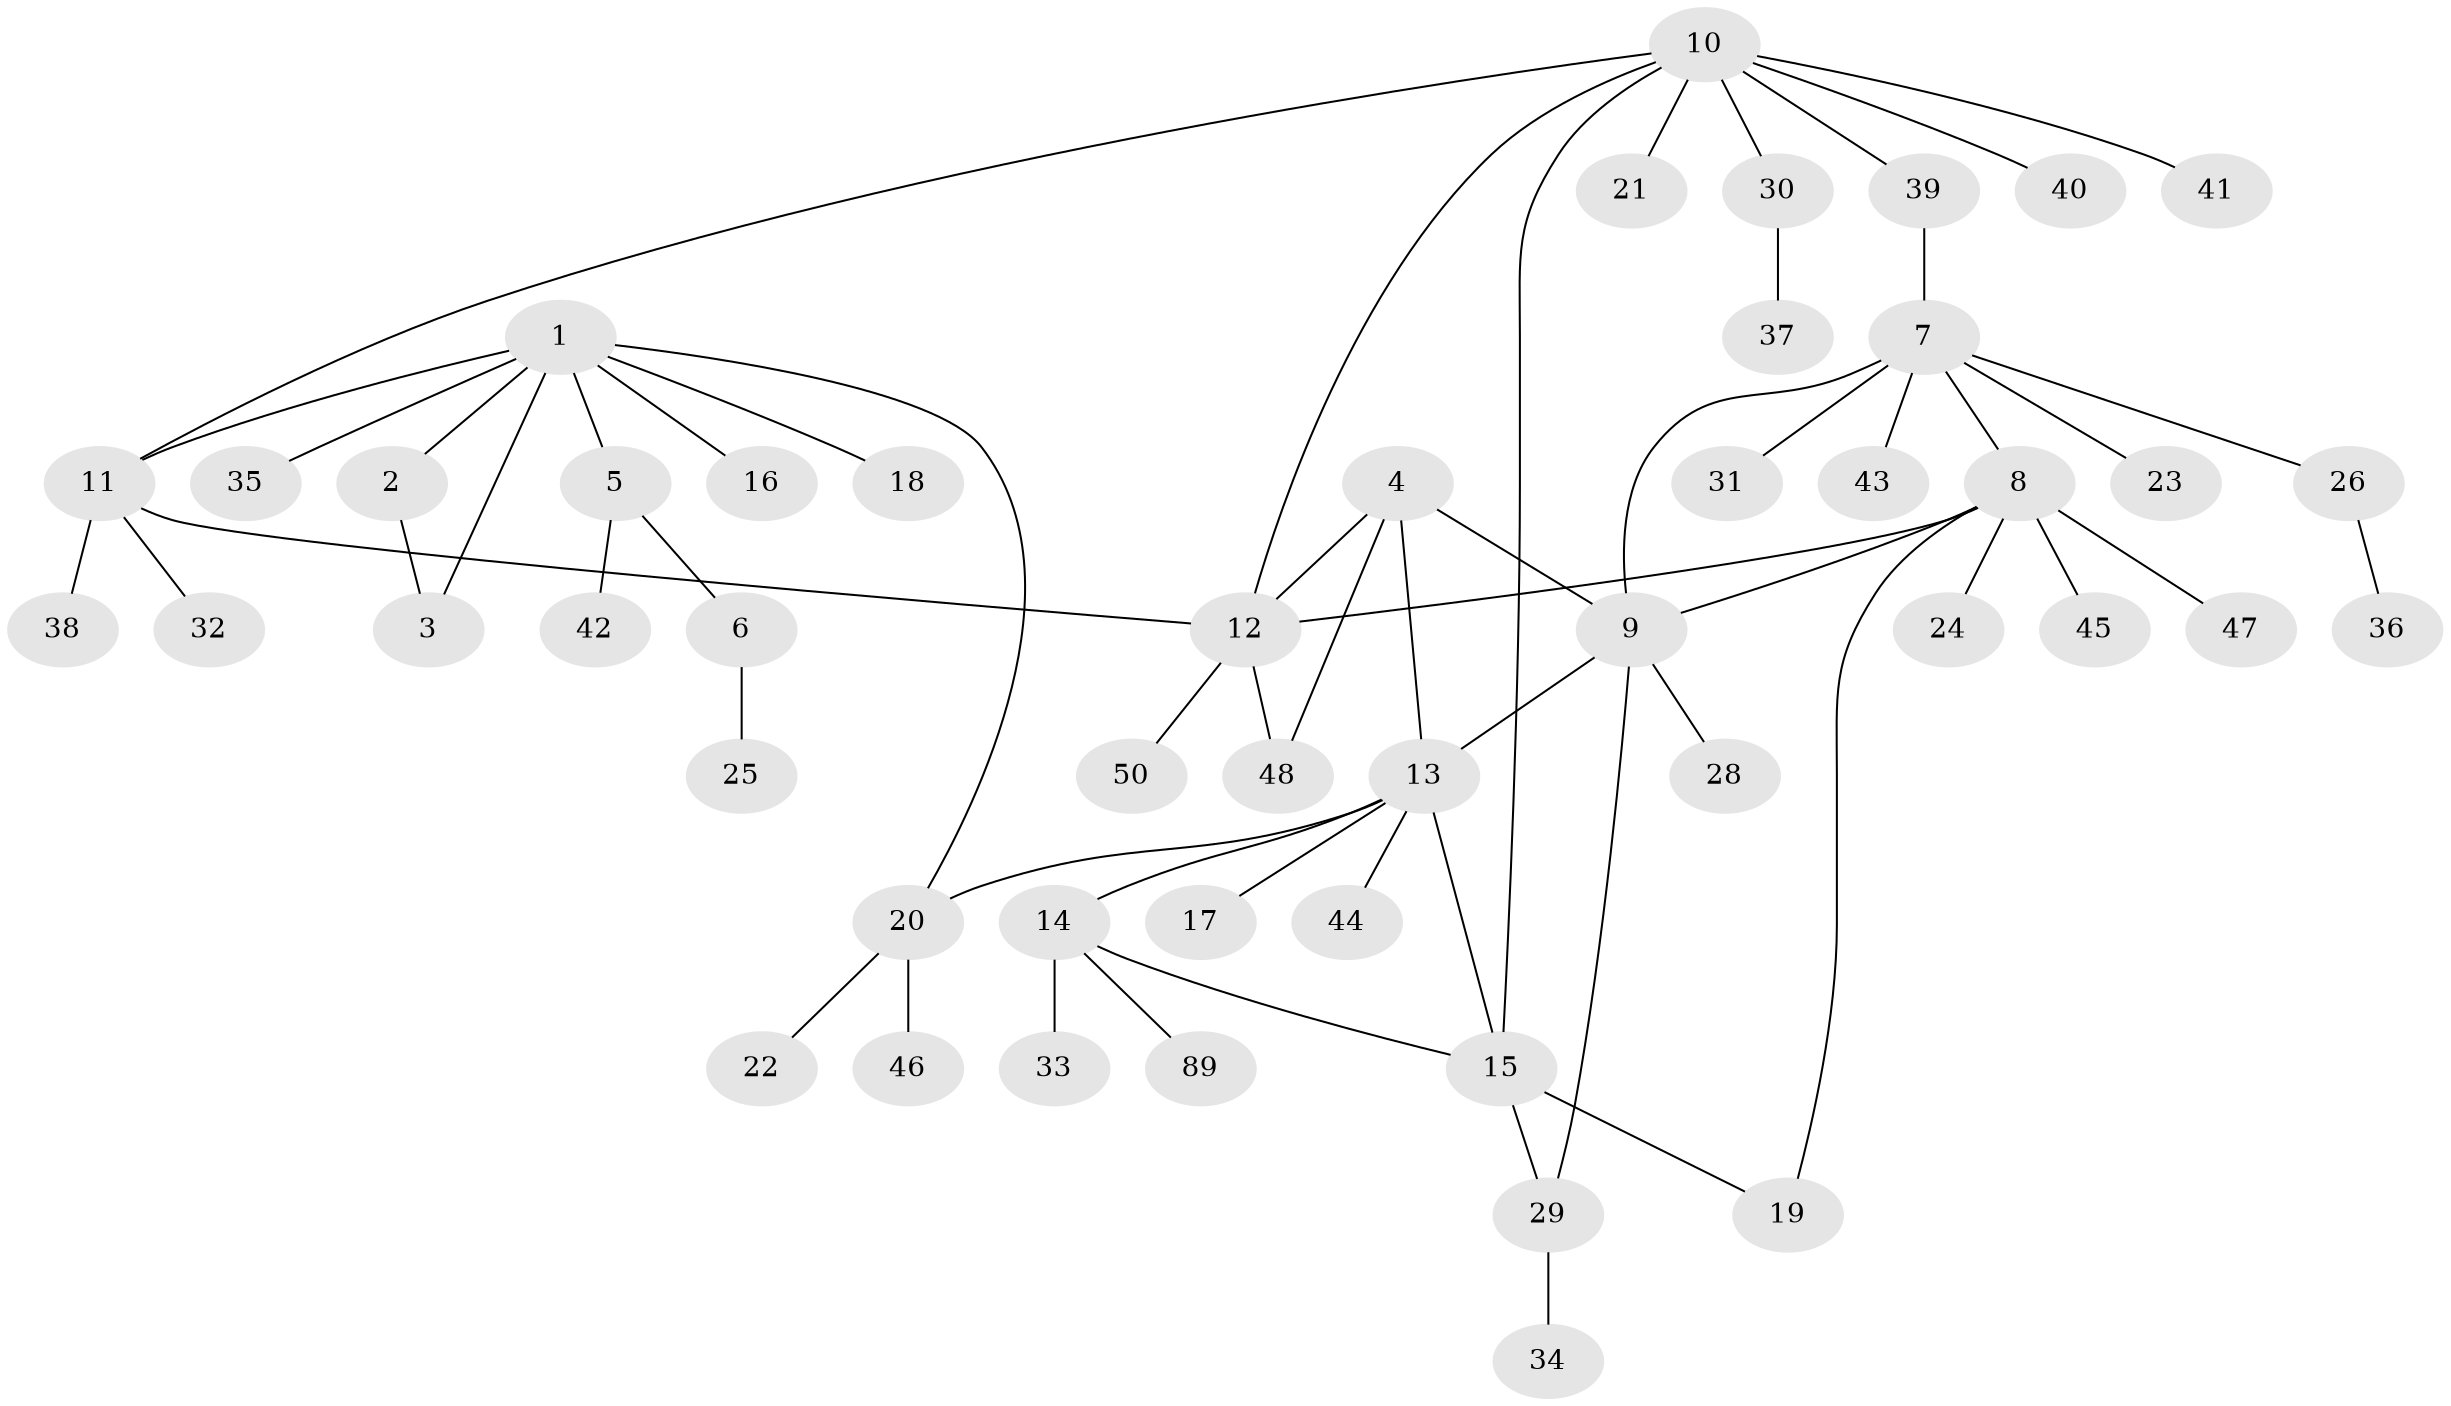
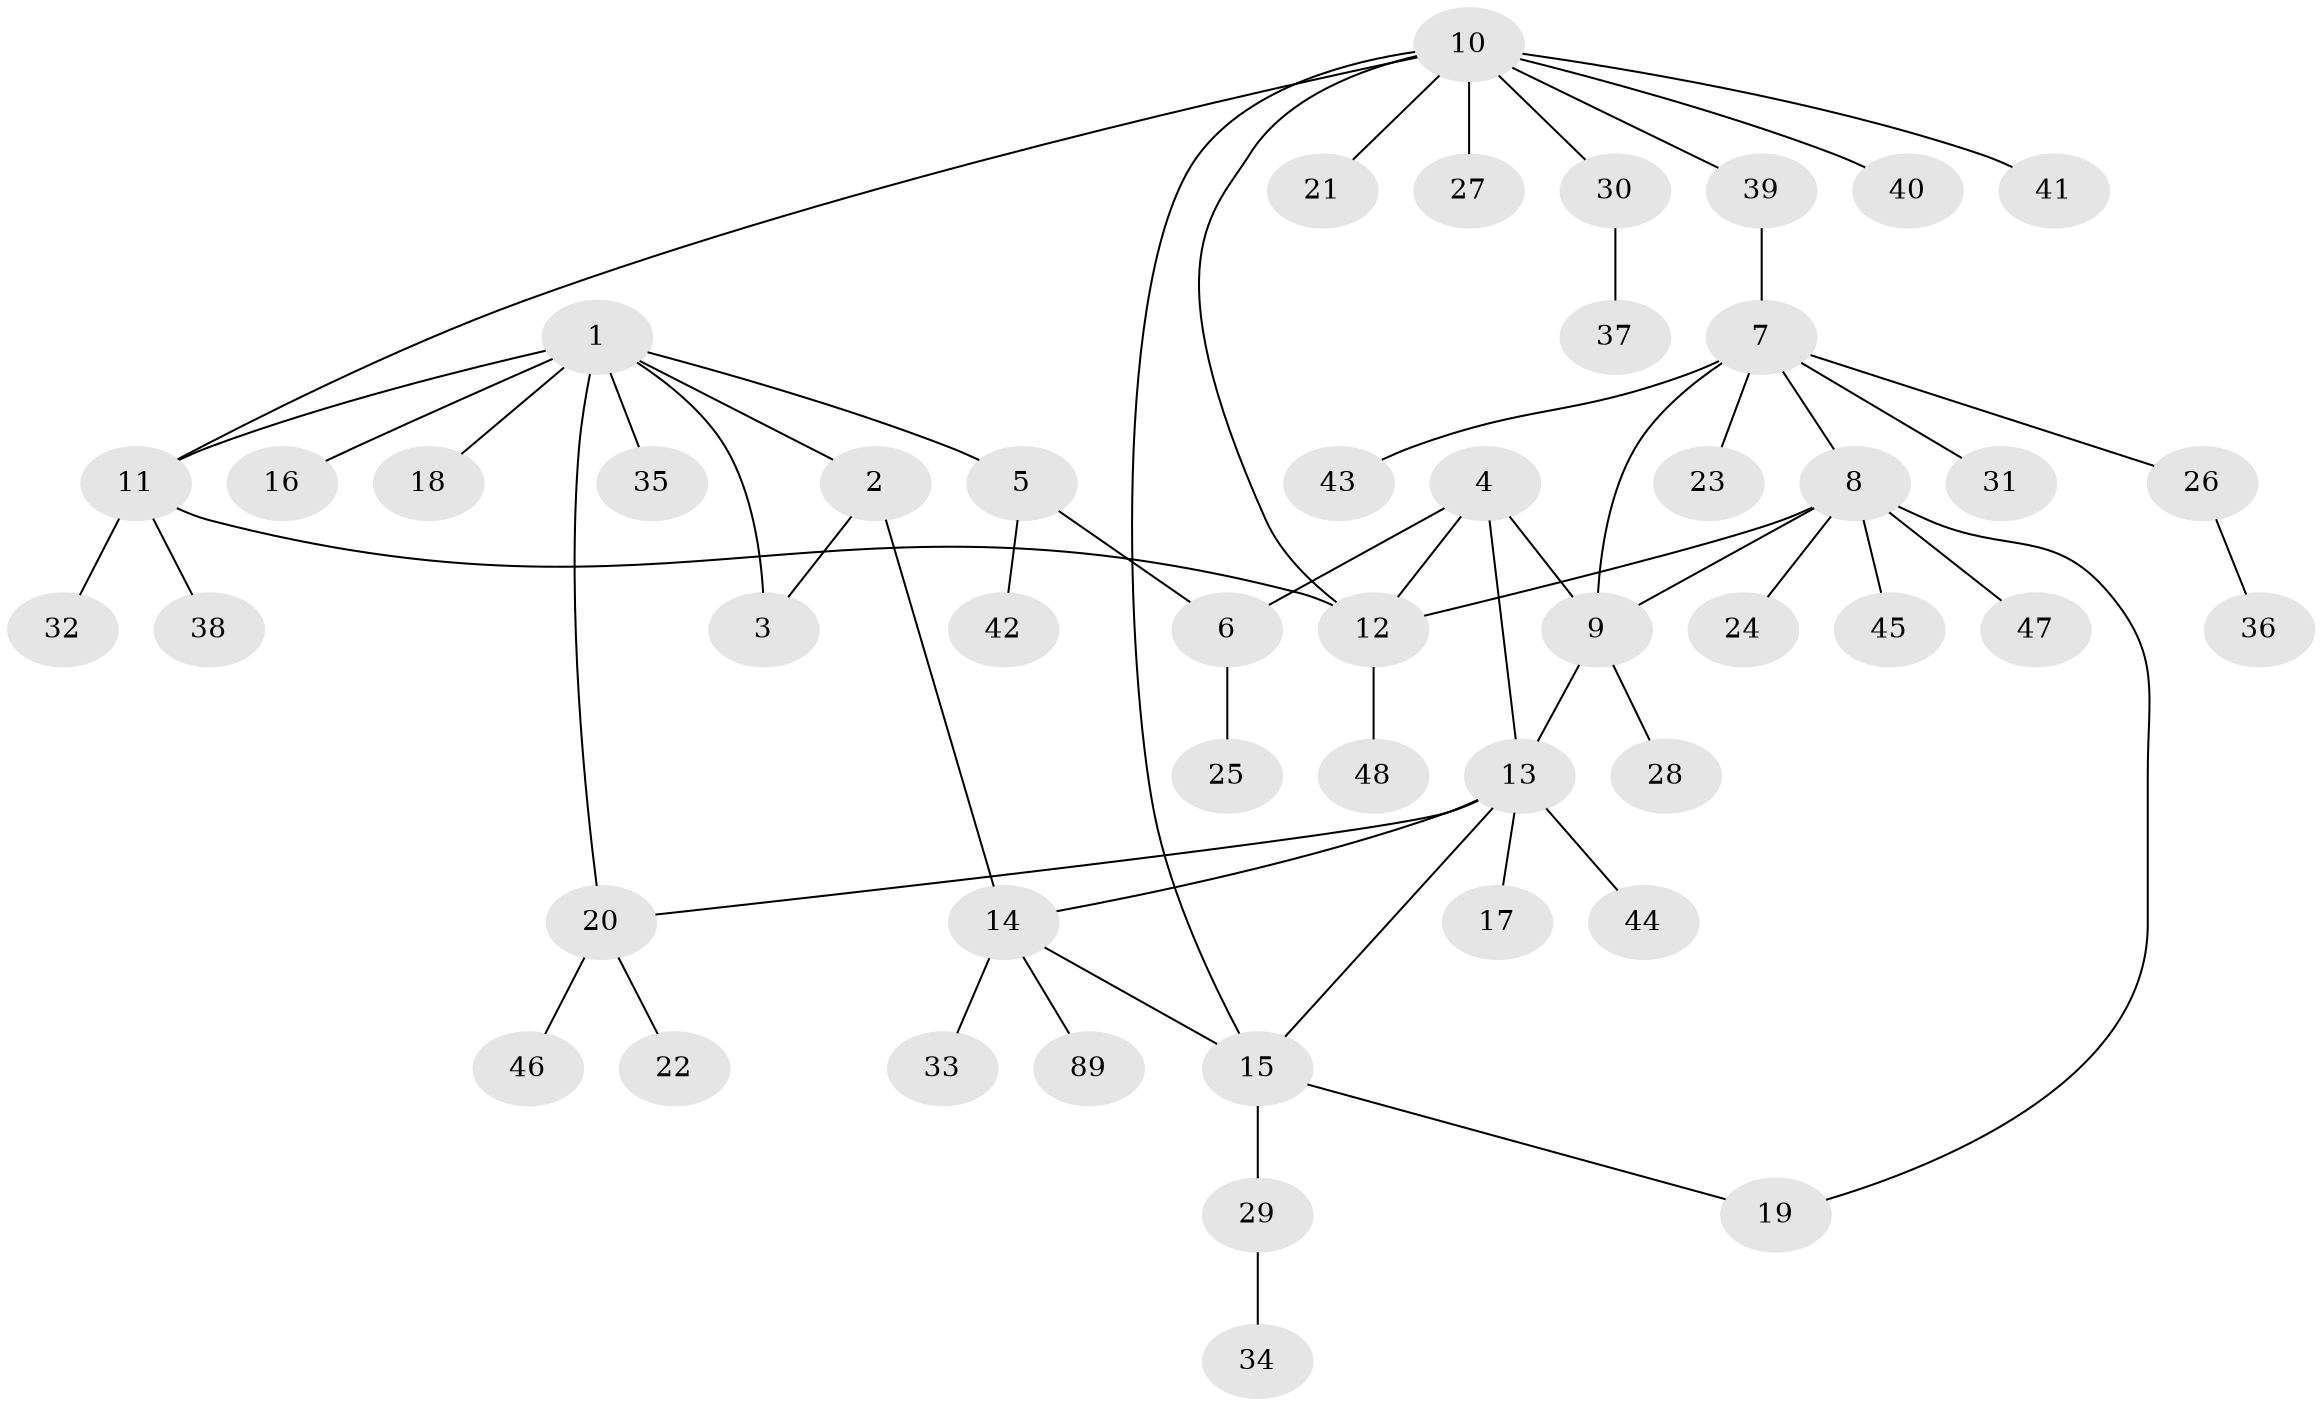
none -> (1469, 191)
(1338, 630) -> (1357, 557)
none -> (940, 703)
(1132, 776) -> none
(1602, 924) -> none
